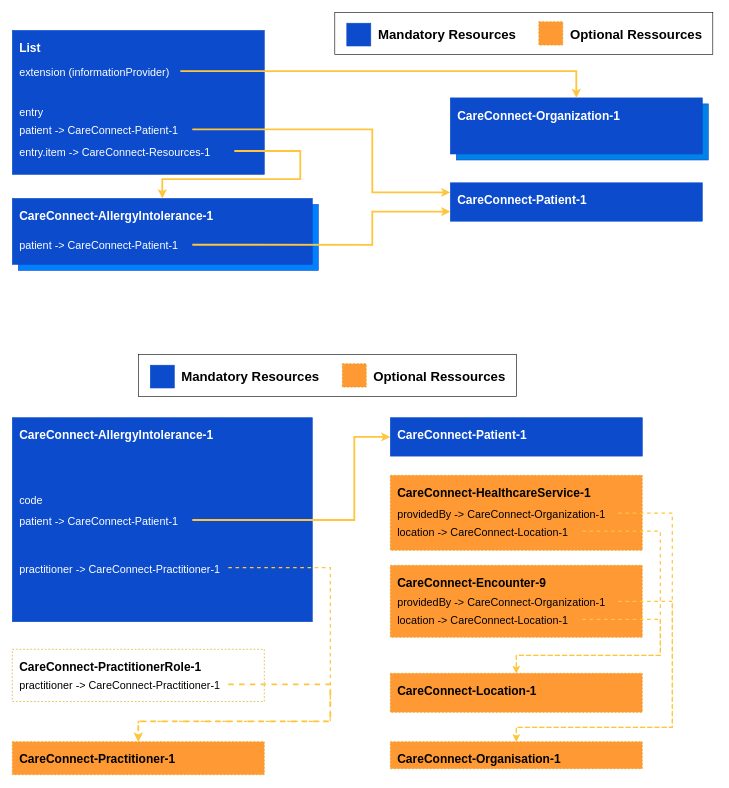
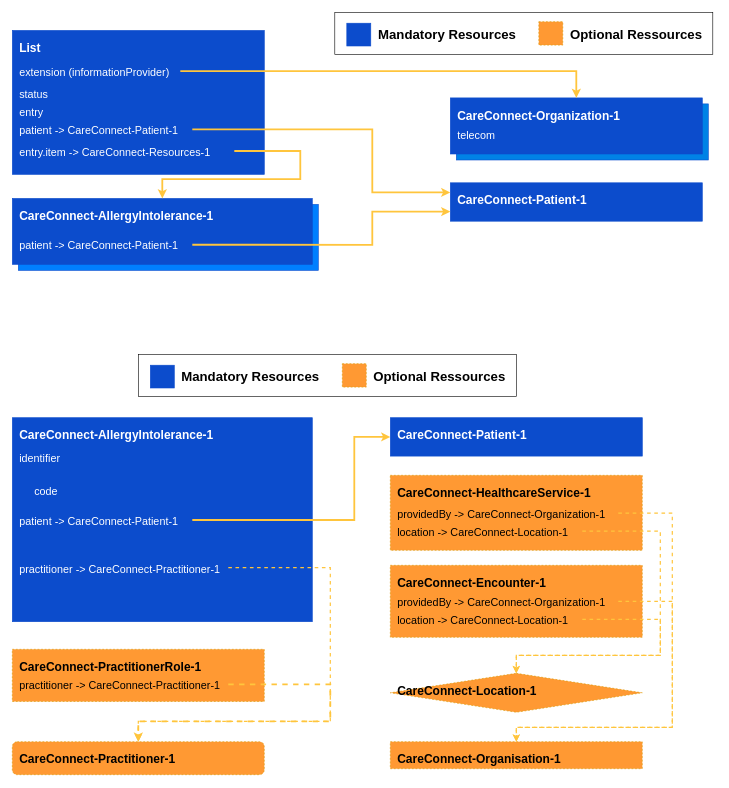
none -> (129, 93)
none -> (567, 134)
none -> (108, 457)
(108, 499) -> (123, 490)
(475, 583) -> (475, 583)
(138, 675) -> (138, 675)
(516, 693) -> (516, 693)
(138, 758) -> (138, 758)
